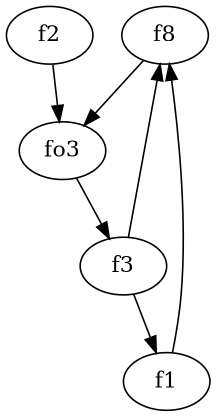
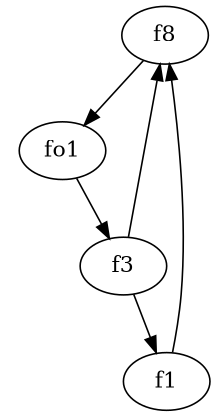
(50, 35) -> none
(63, 151) -> (63, 151)
